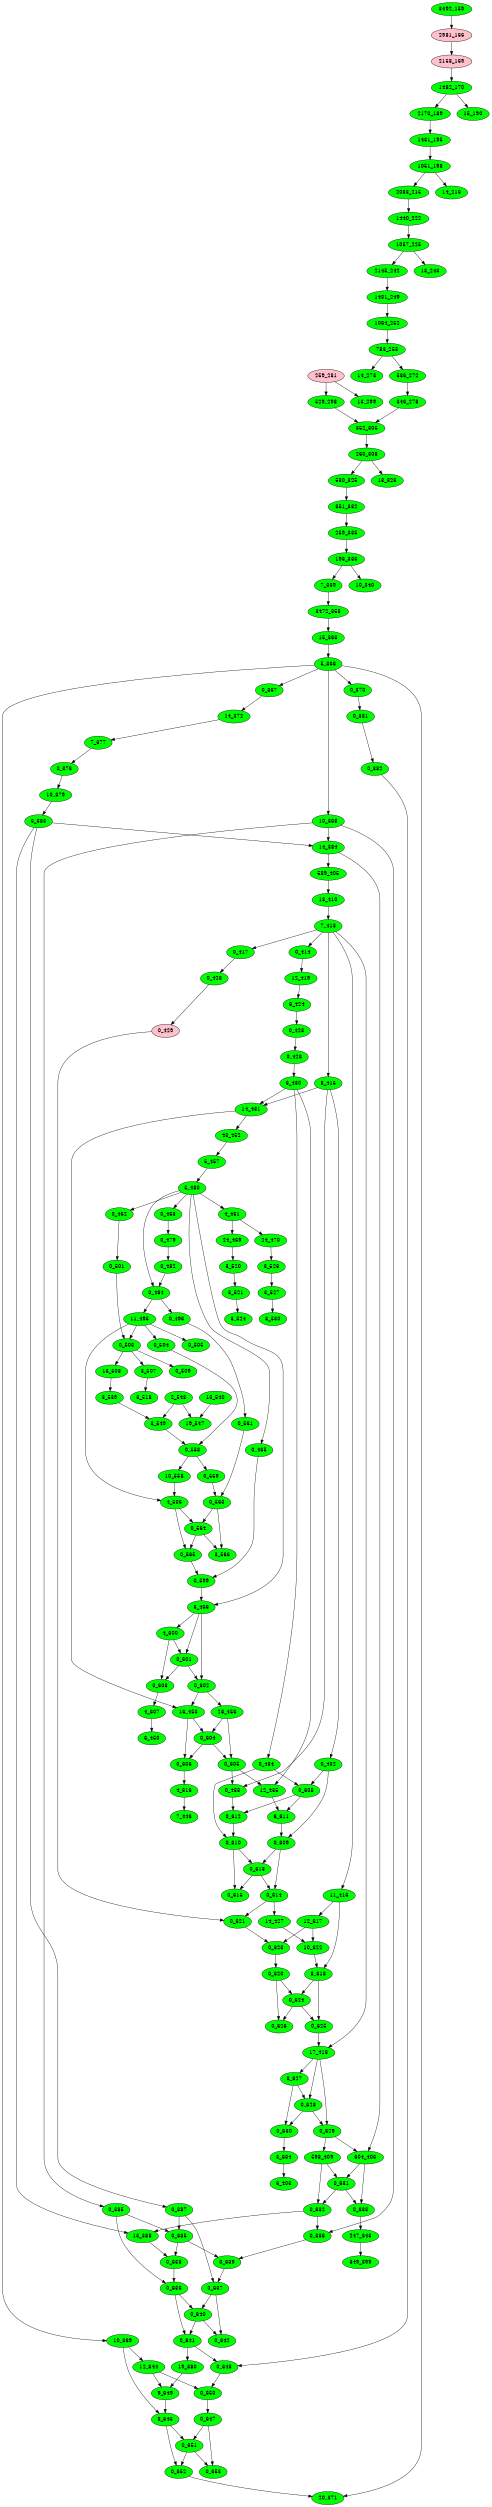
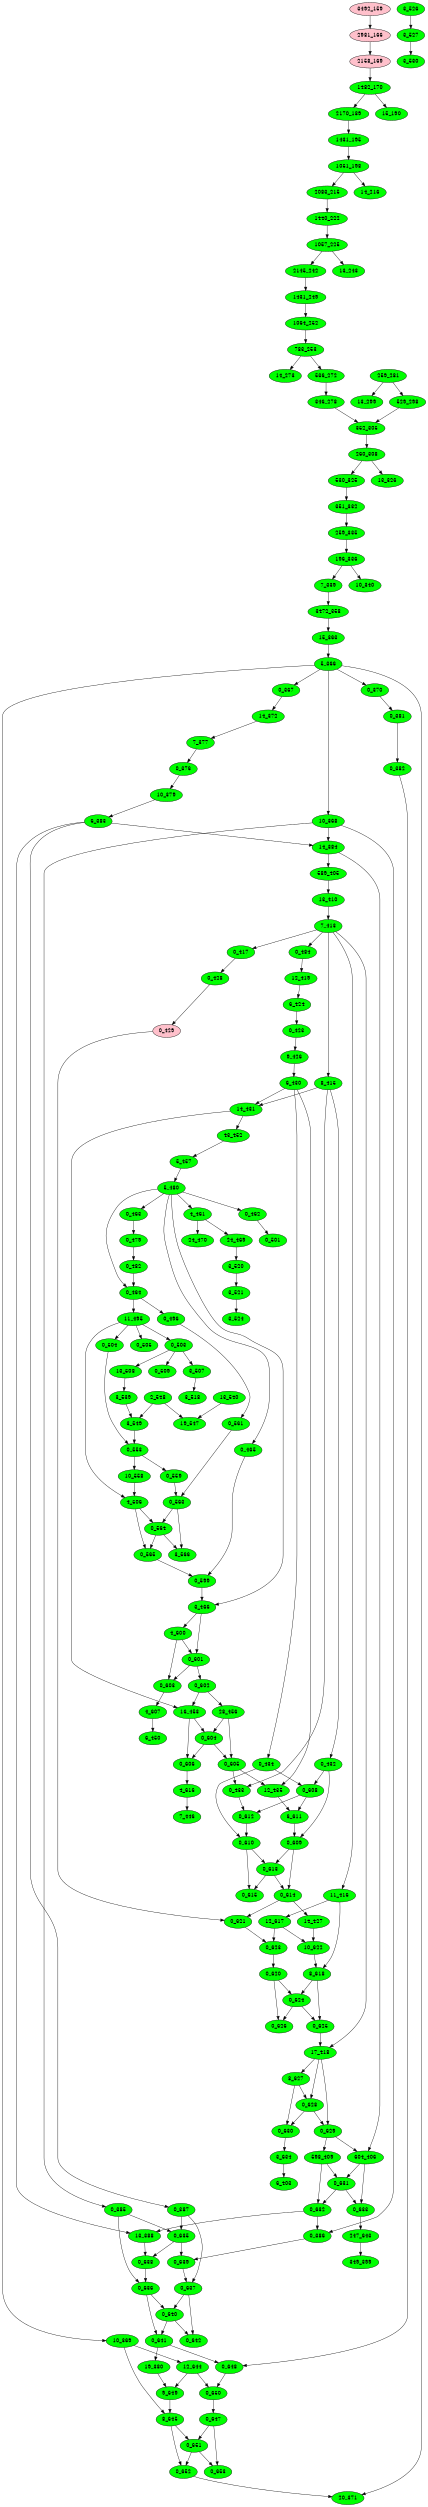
(452, 9) -> (370, 9)
(326, 376) -> (388, 376)
(303, 952) -> (303, 952)
(271, 1252) -> none
(118, 1305) -> none
(201, 1645) -> none
